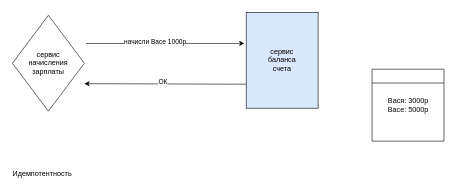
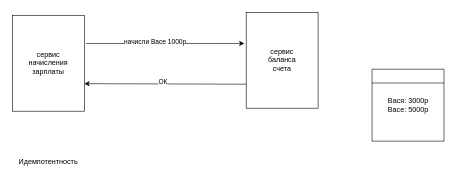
(282, 60) -> (282, 60)
(48, 63) -> (48, 63)
(42, 174) -> (48, 162)
